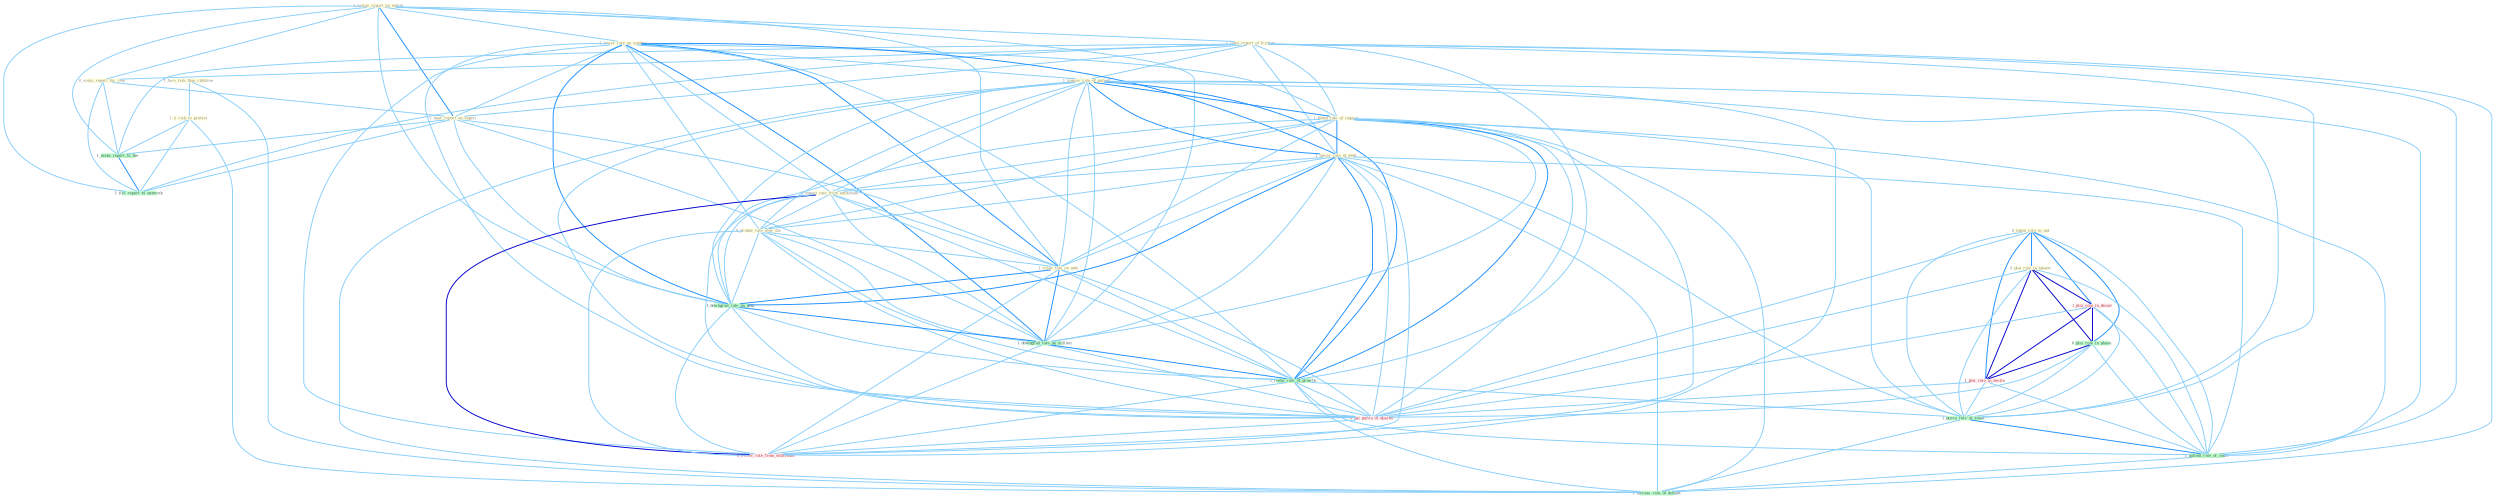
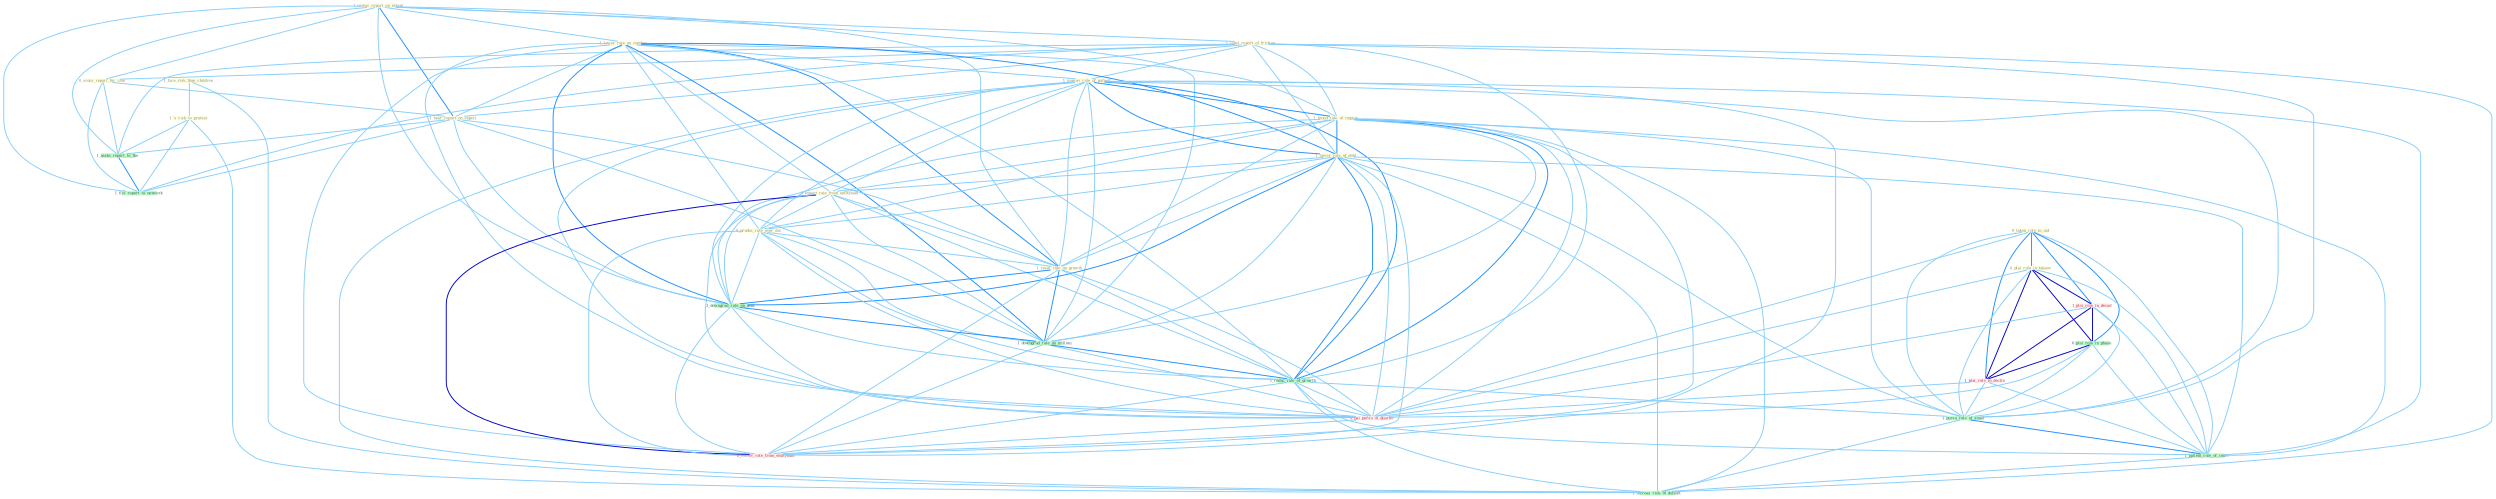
(2423, 102) -> none
(1059, 268) -> (1059, 268)
